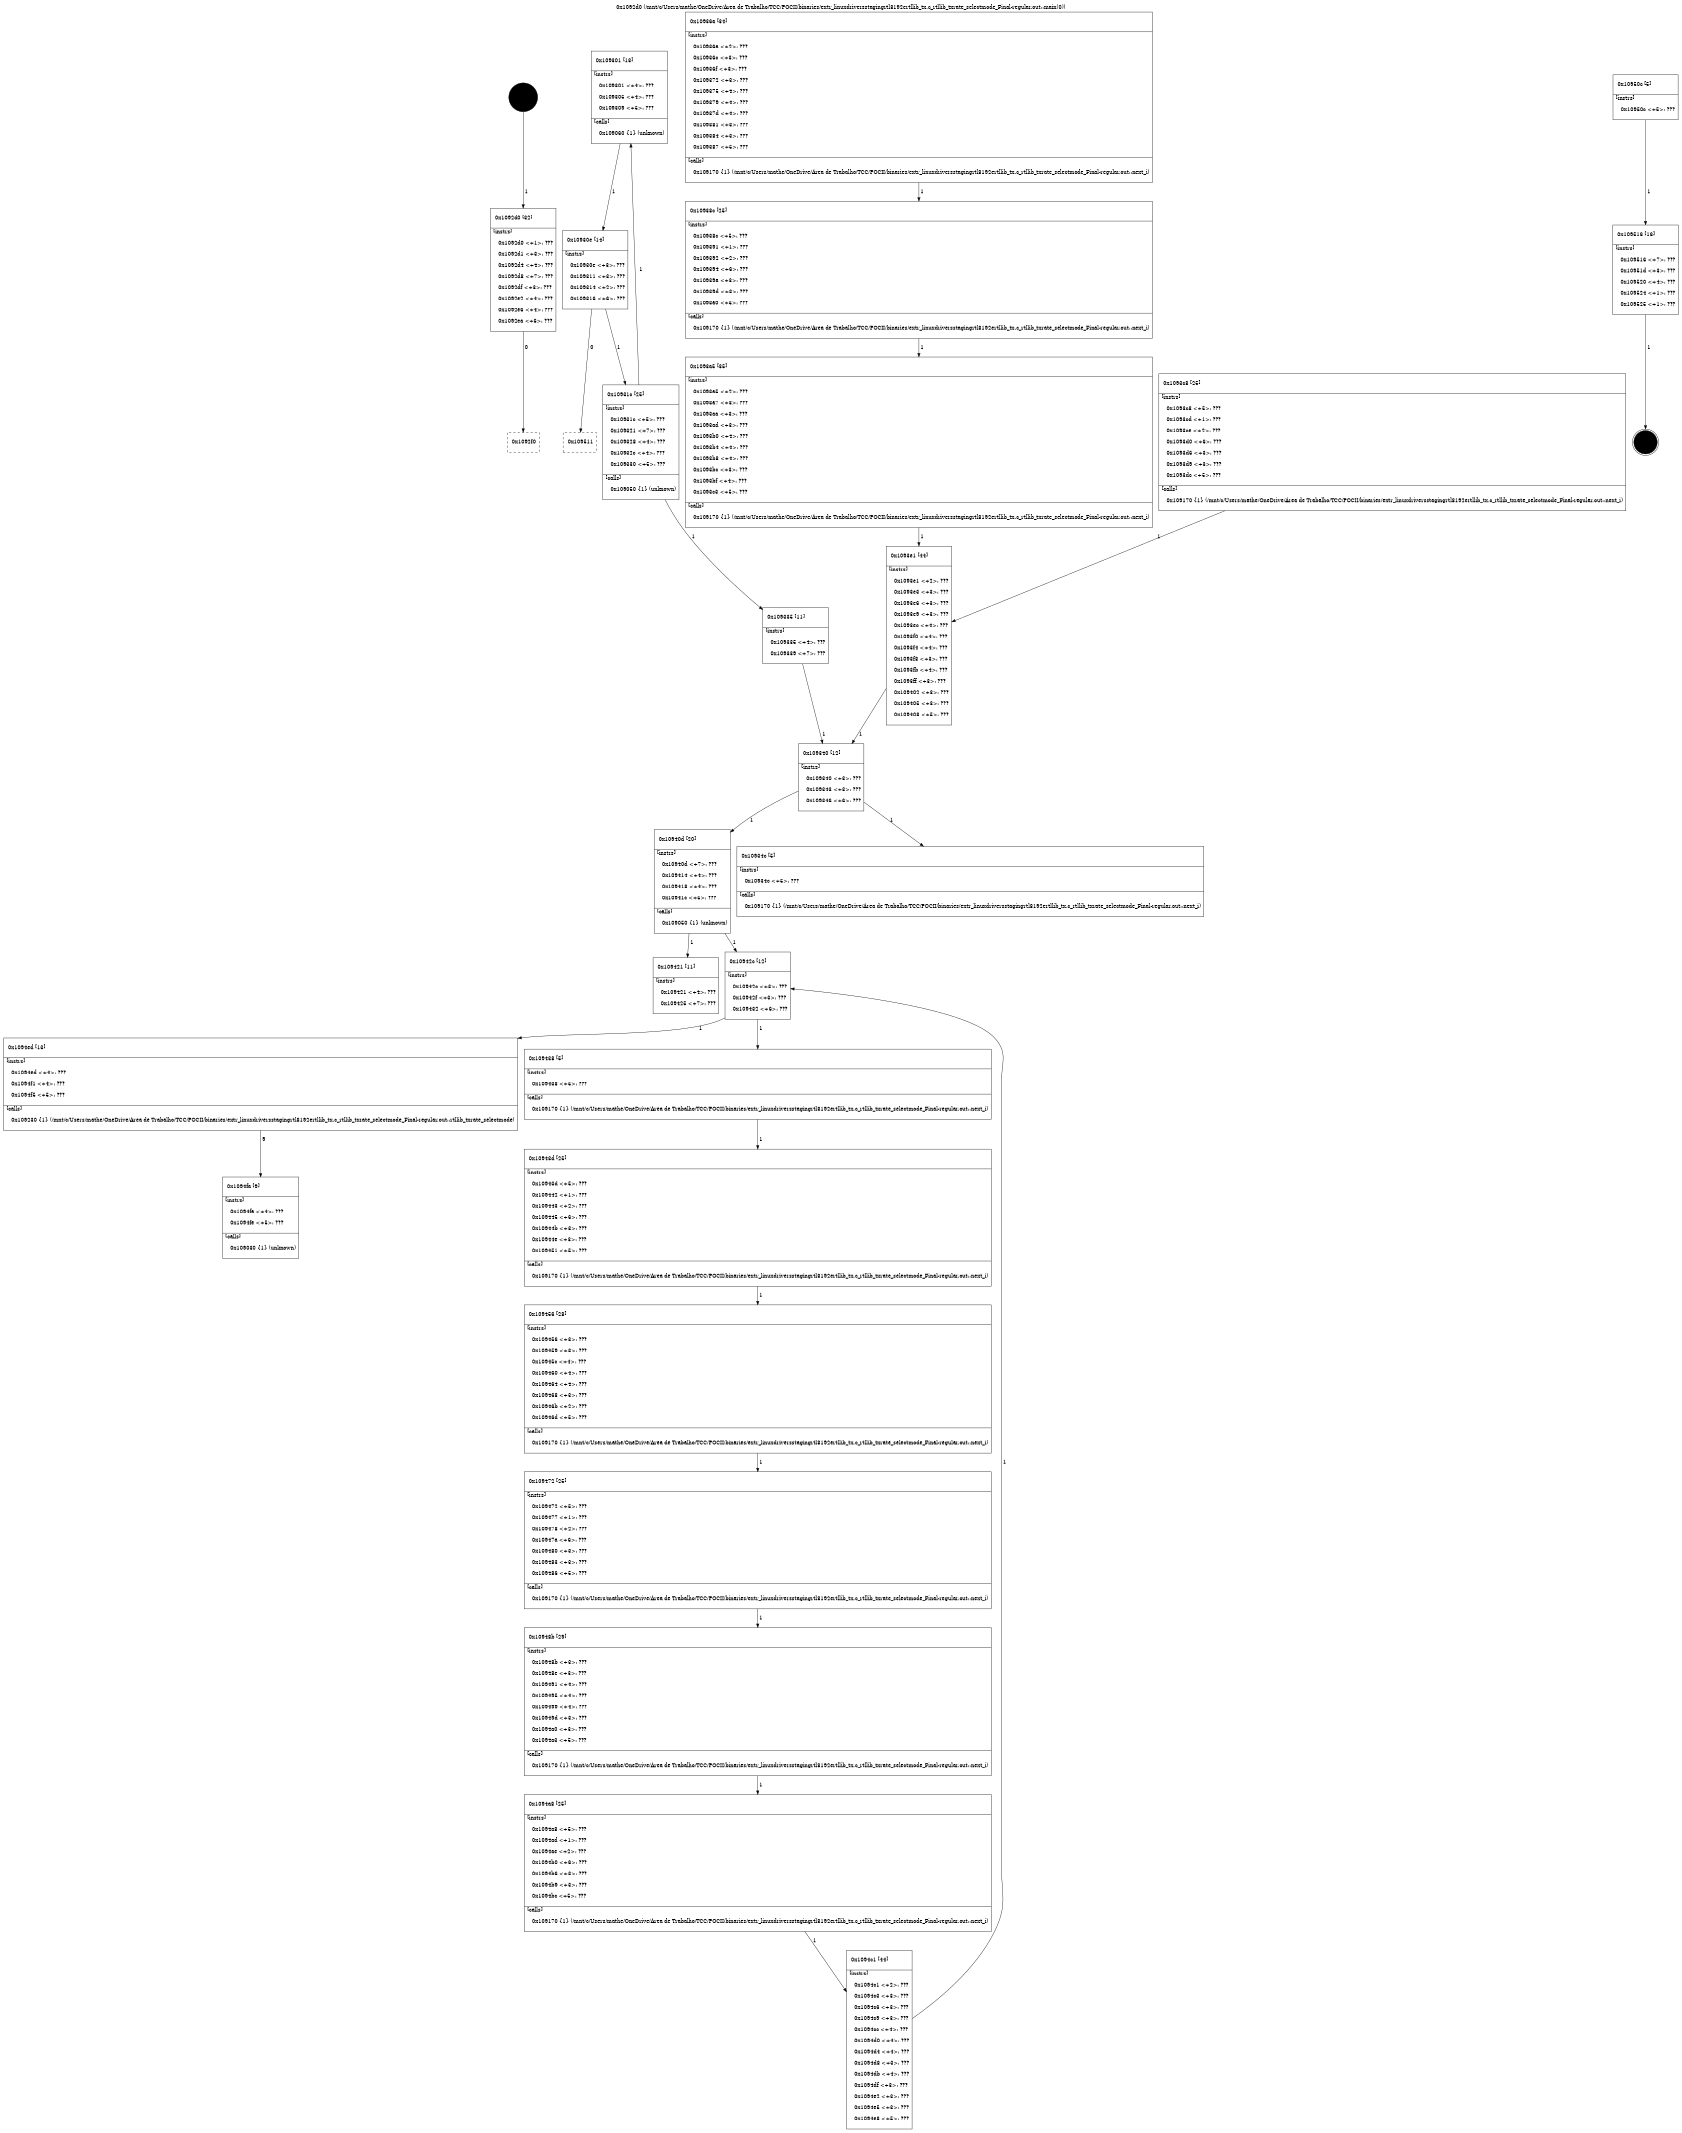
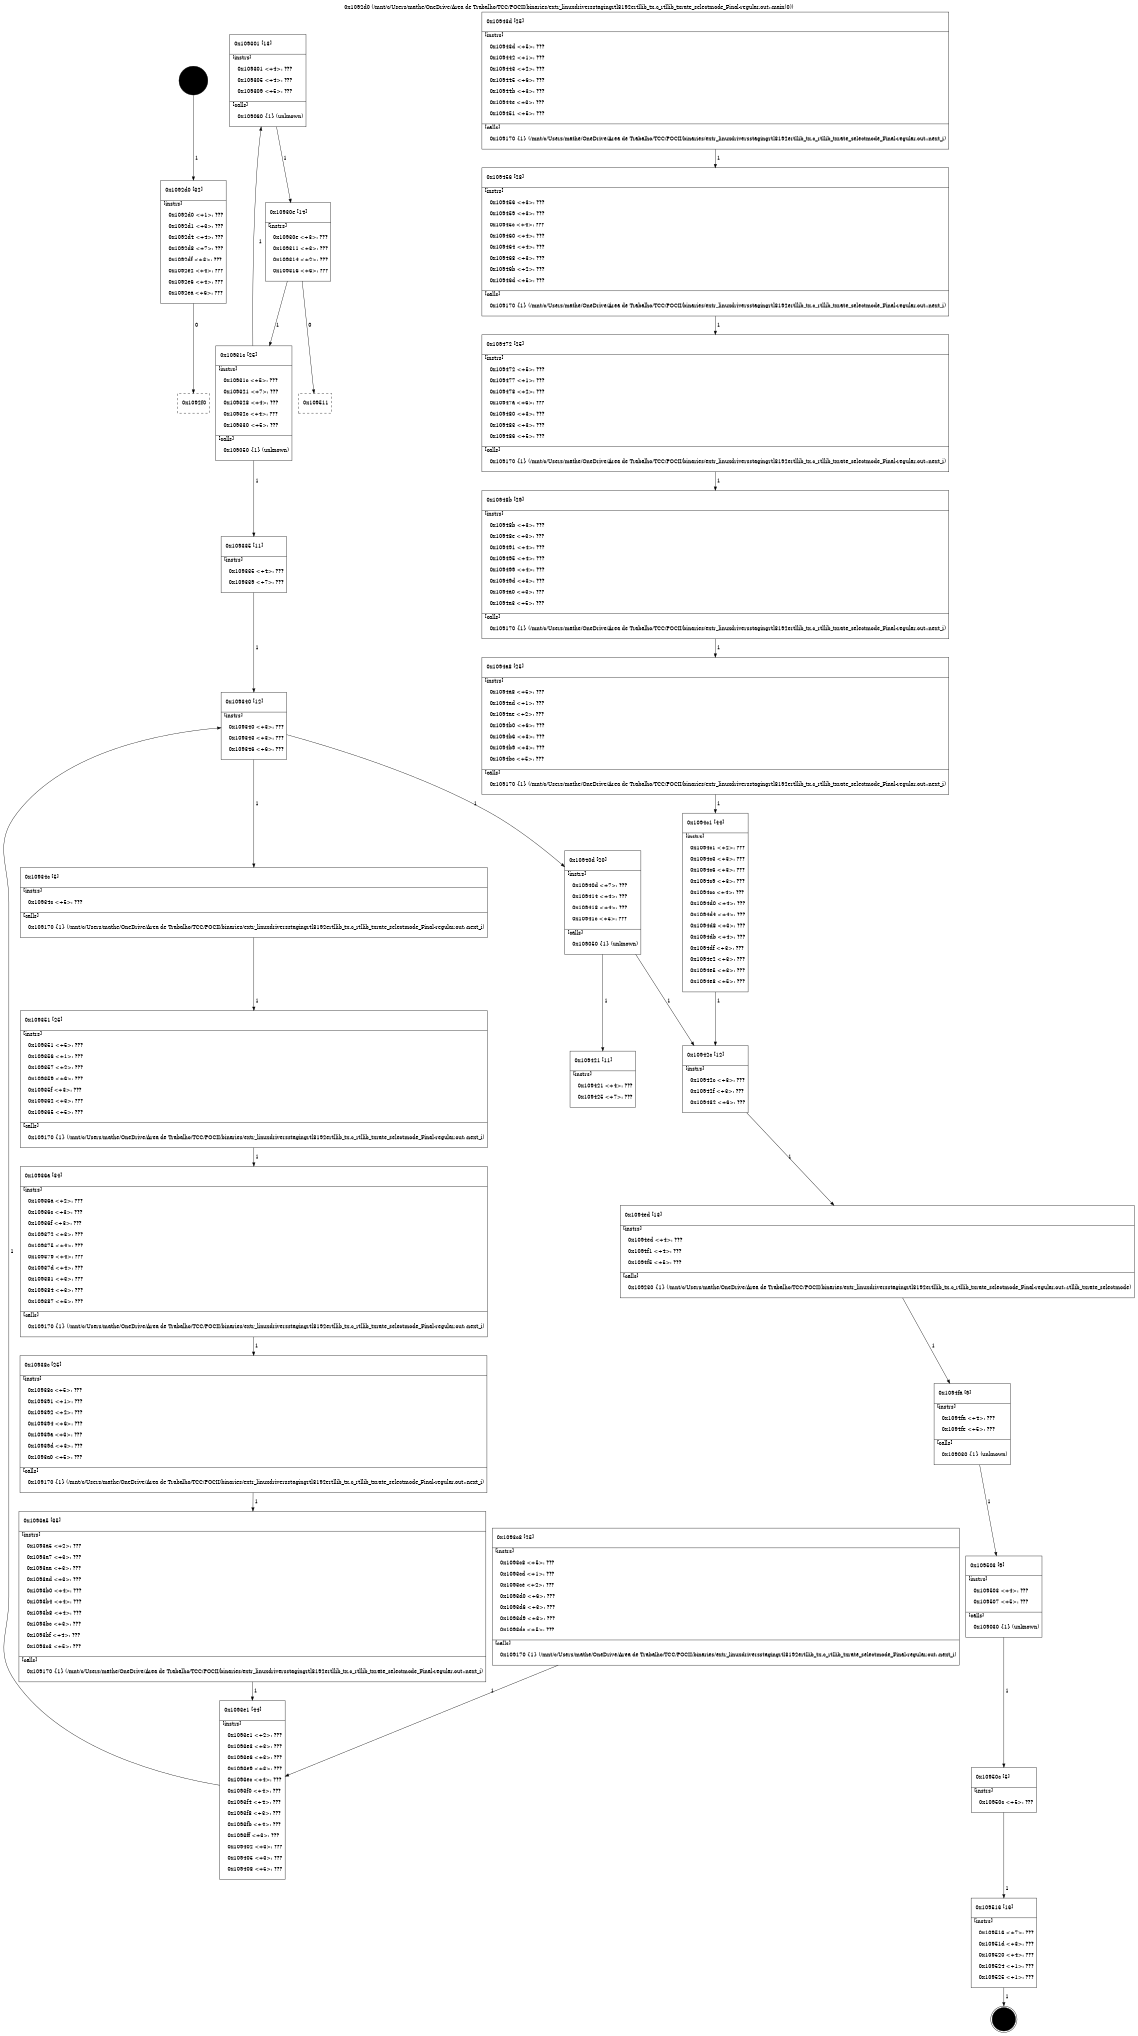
none -> (254, 1079)
(758, 1084) -> none
(263, 1140) -> (933, 1346)
none -> (1004, 1597)
